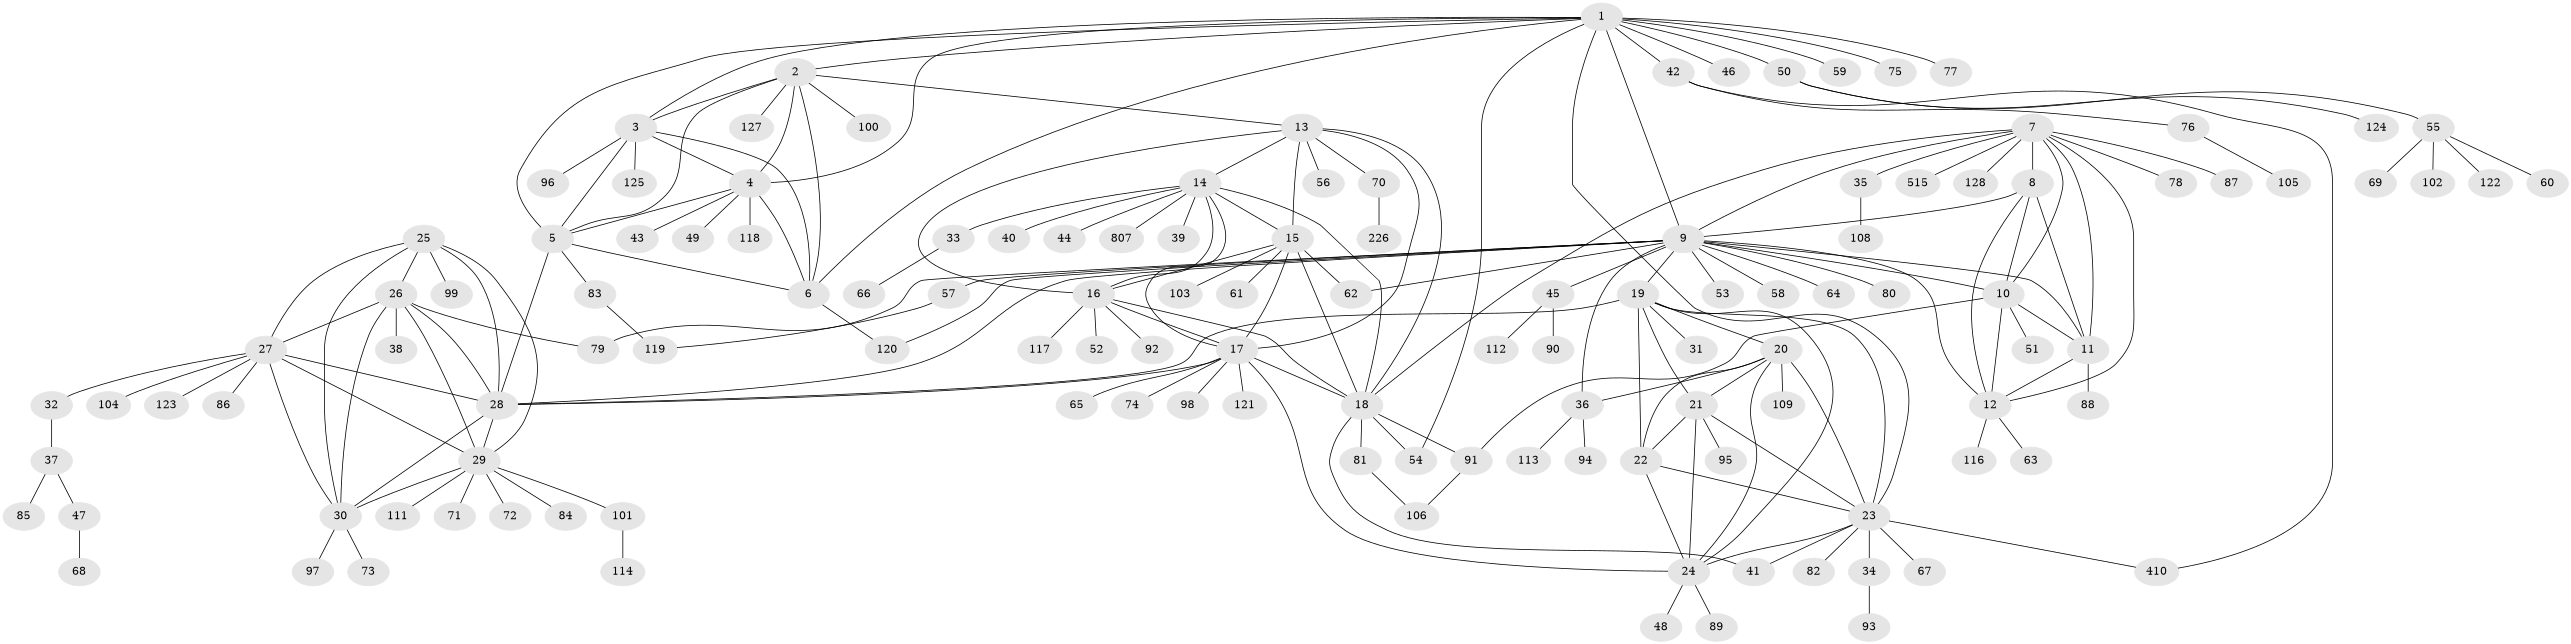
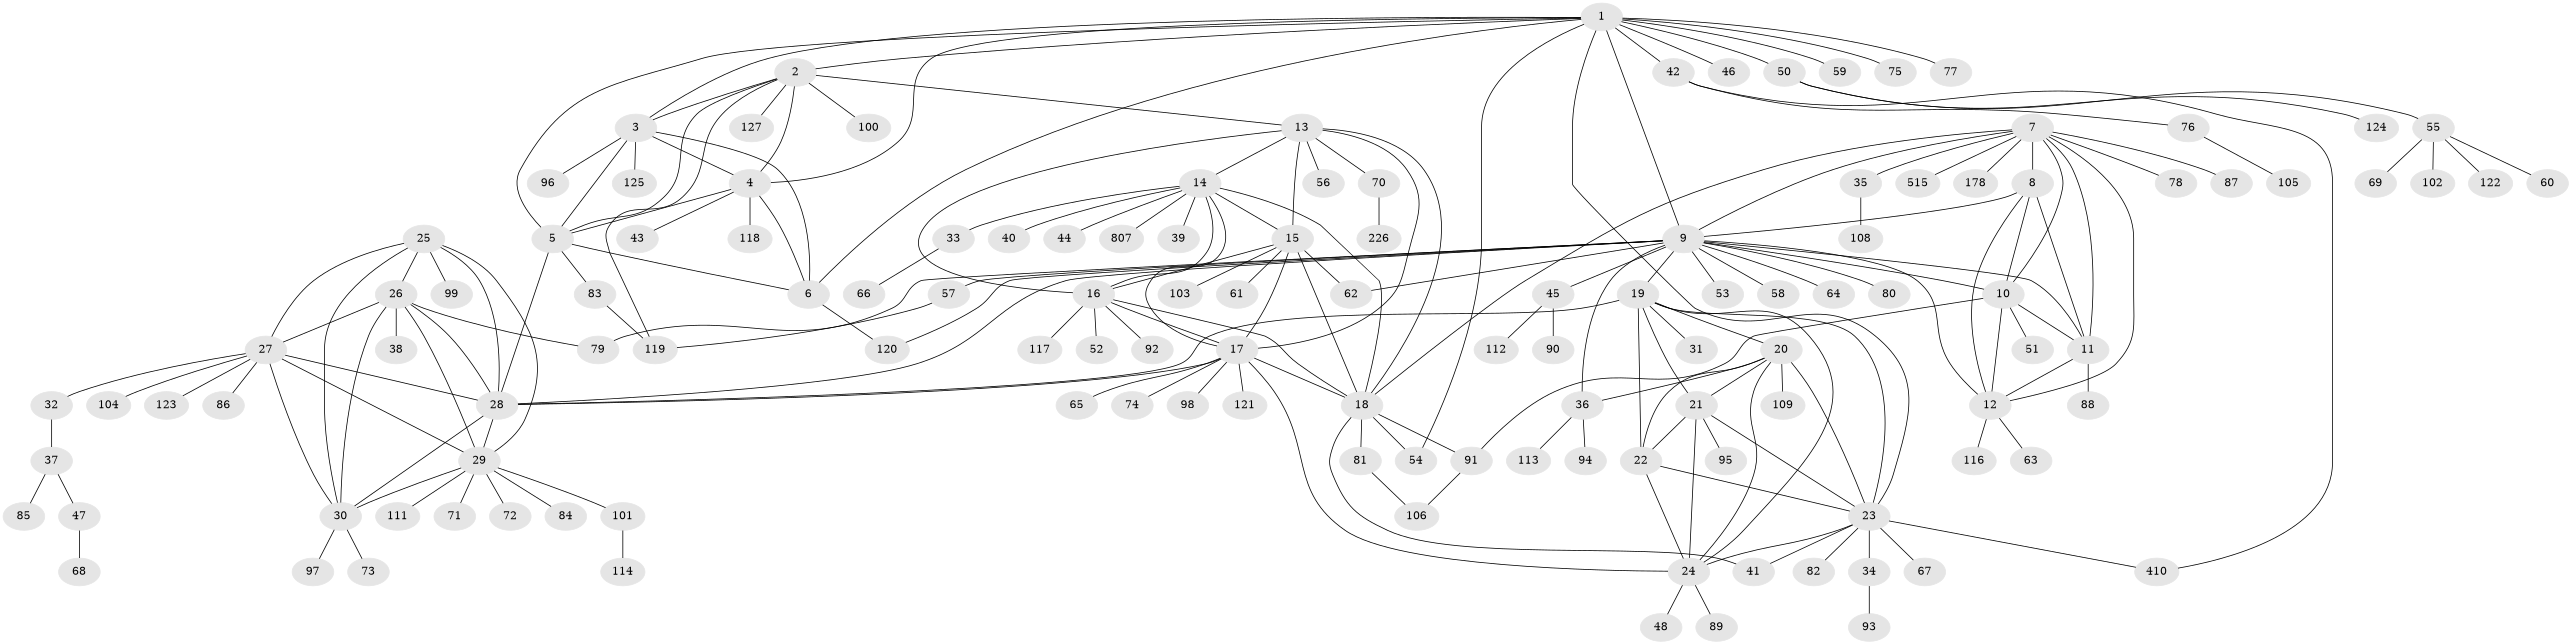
(818, 183) -> (686, 193)
(1976, 183) -> (1976, 183)
(693, 239) -> none
